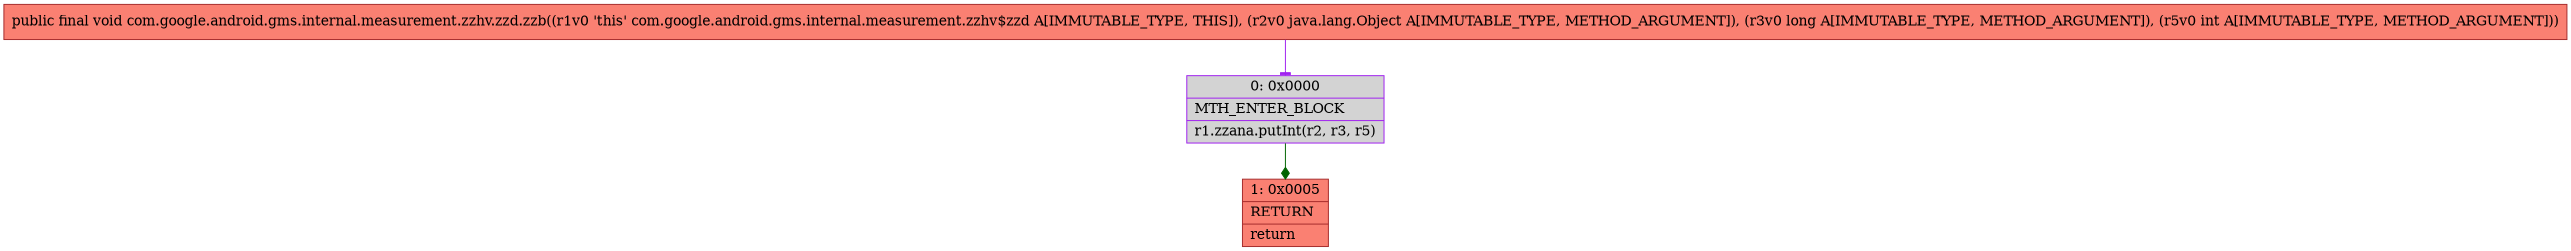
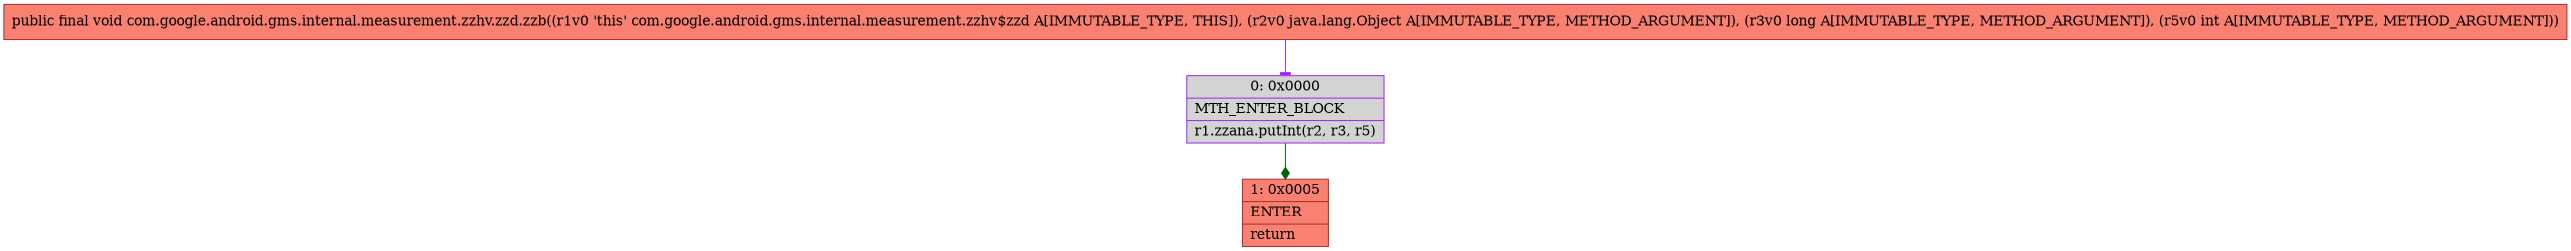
(1282, 212) -> (1276, 212)
